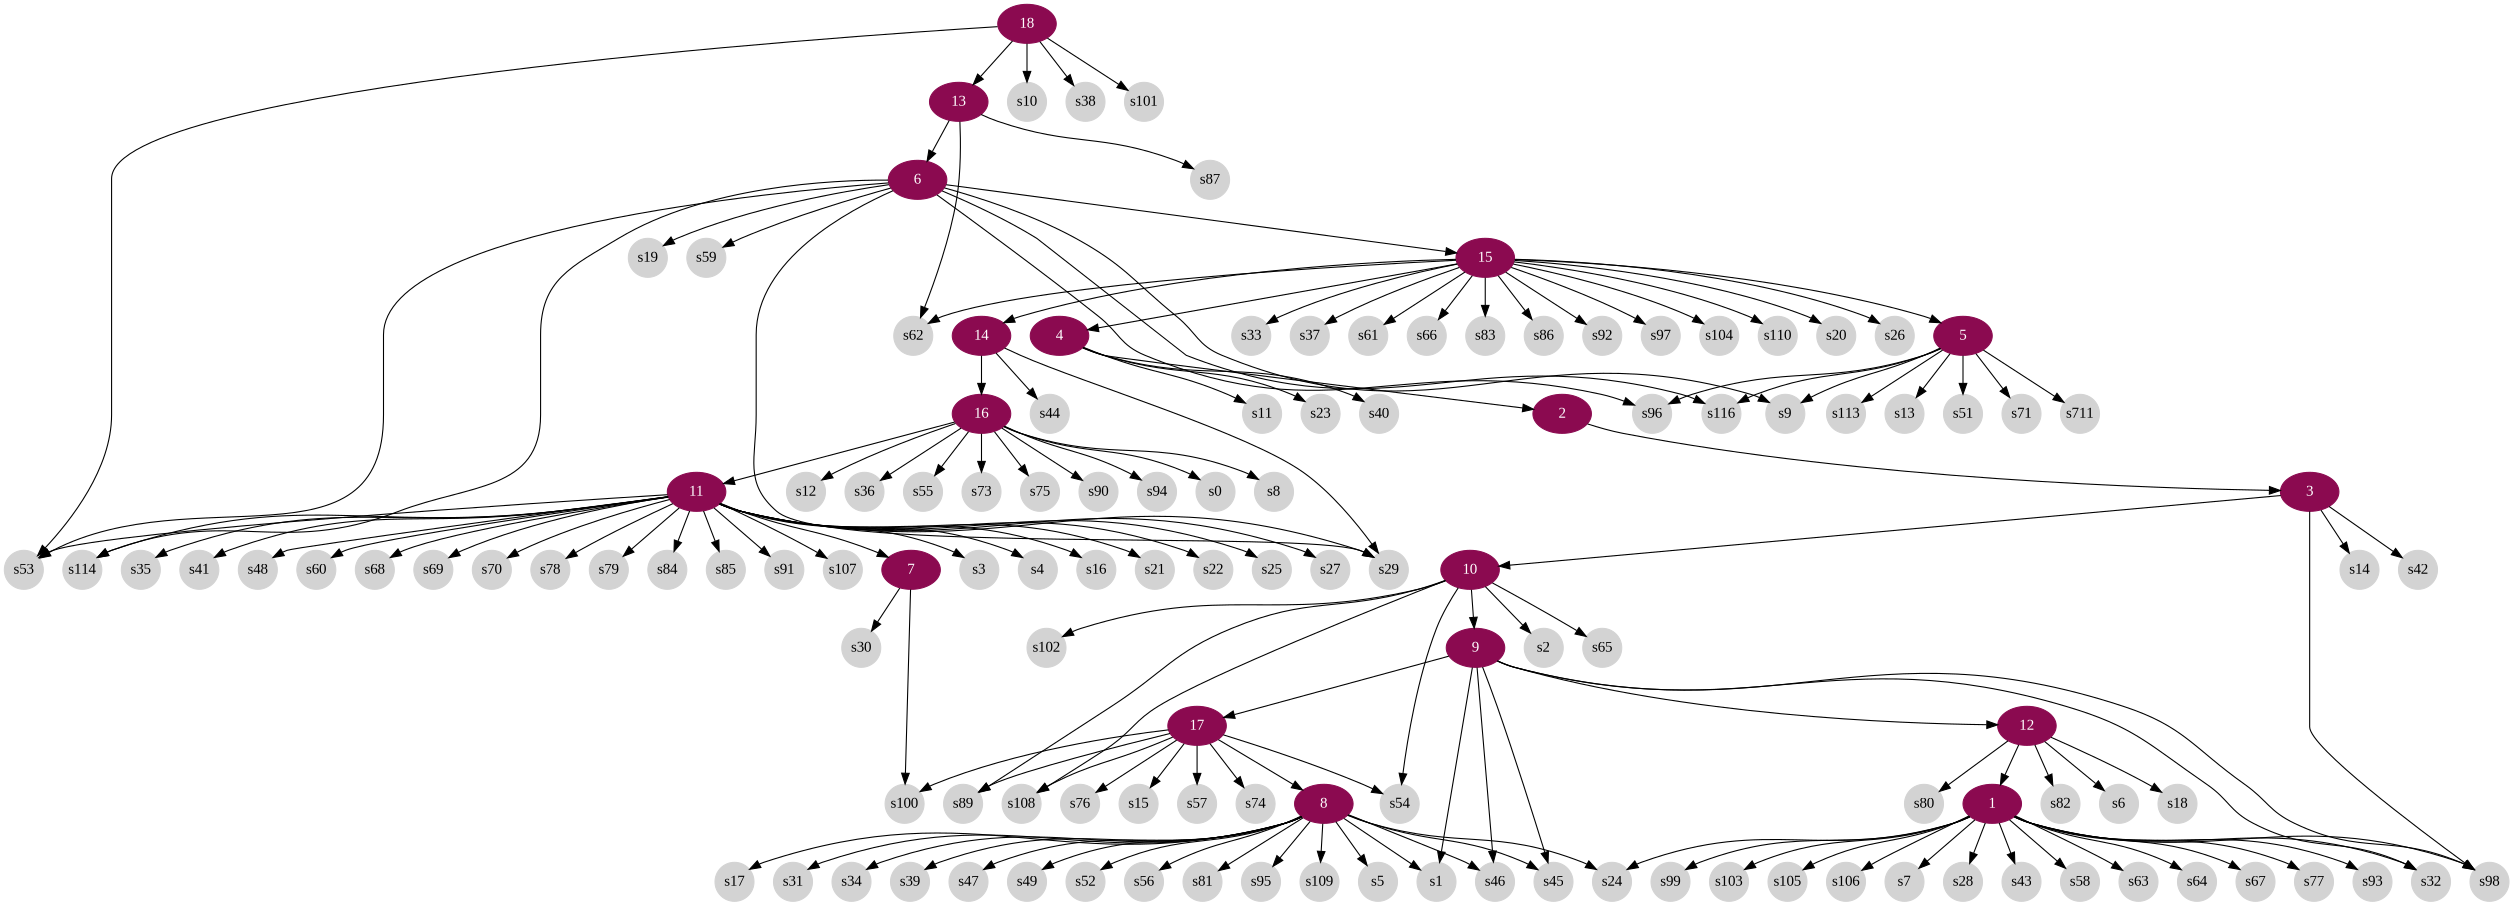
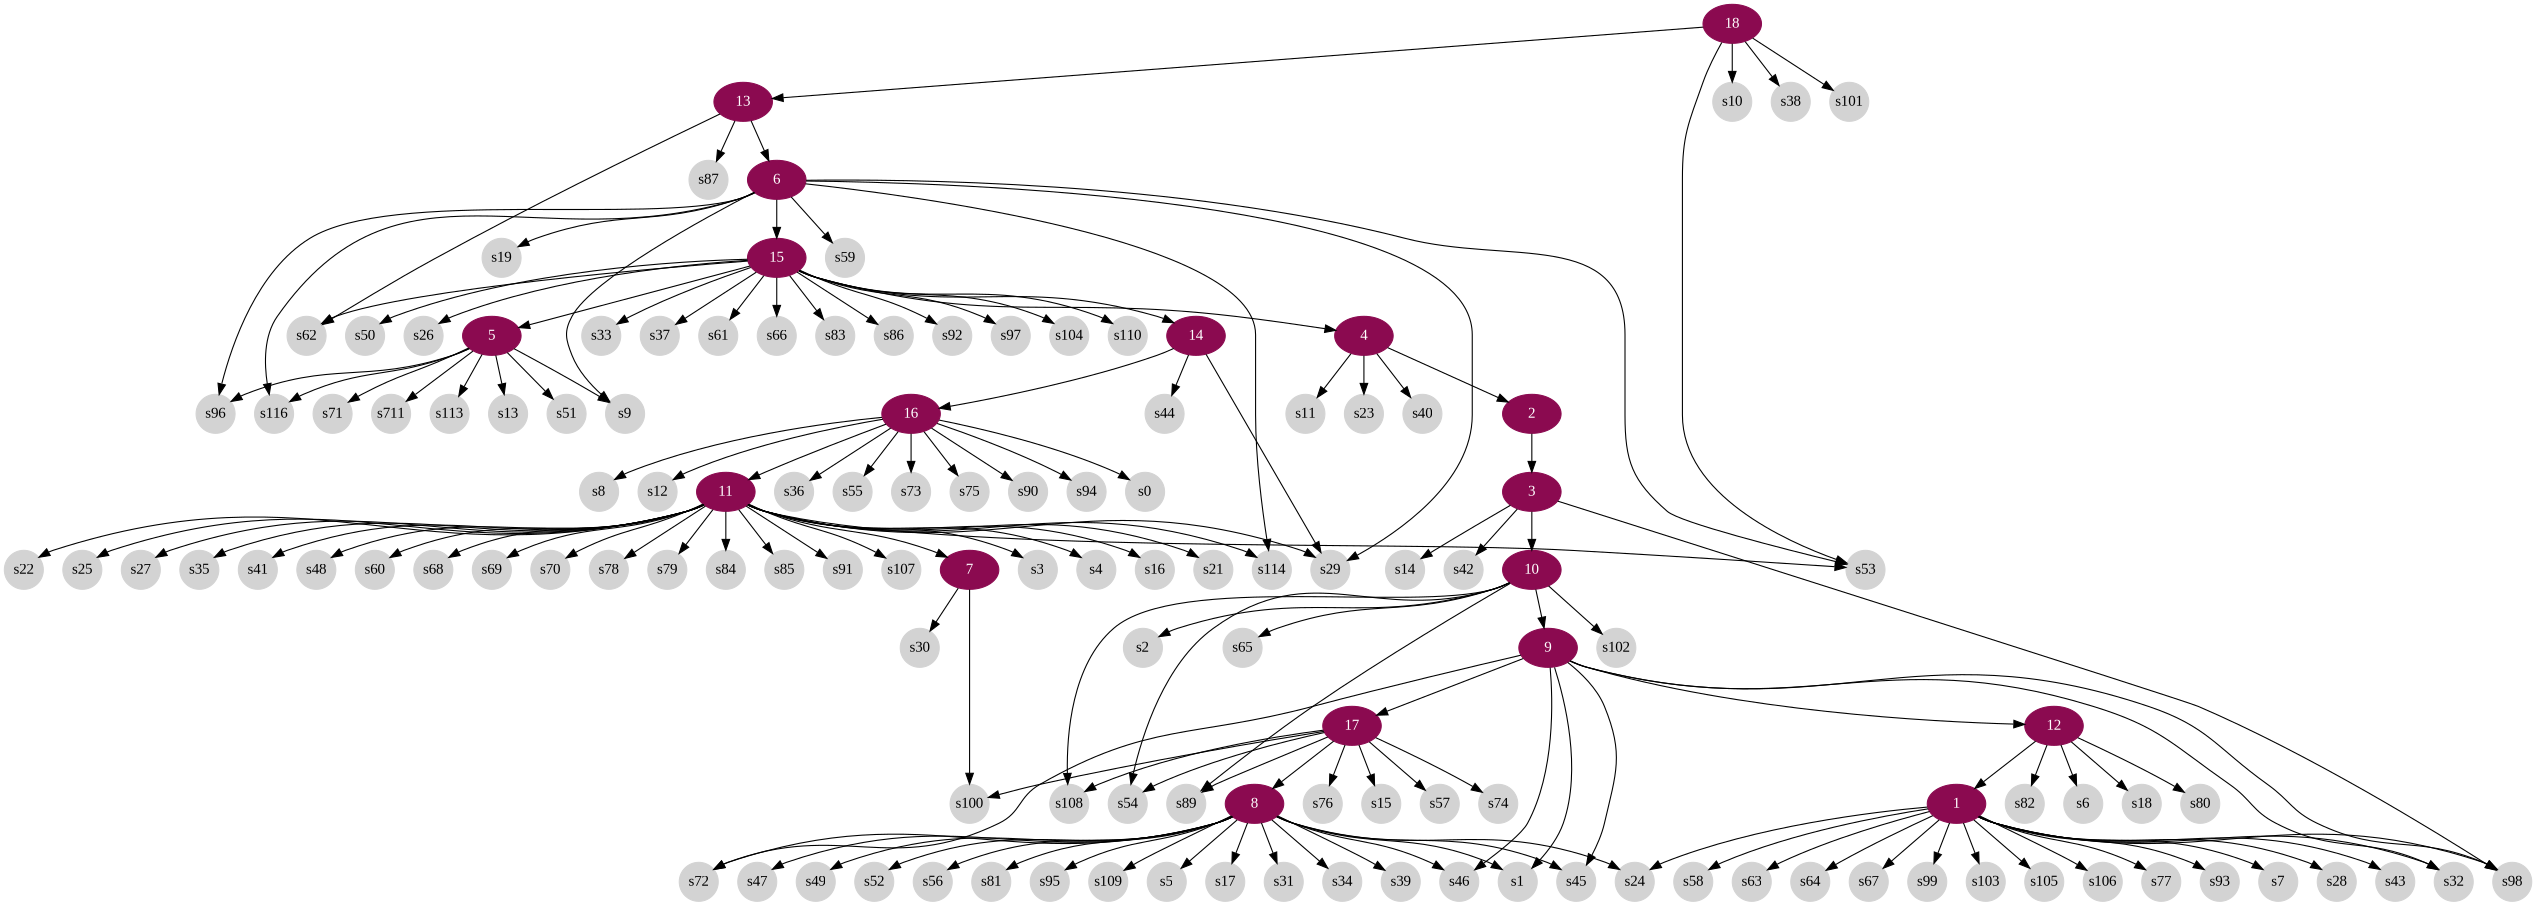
(1836, 336) -> (365, 336)
none -> (699, 882)
